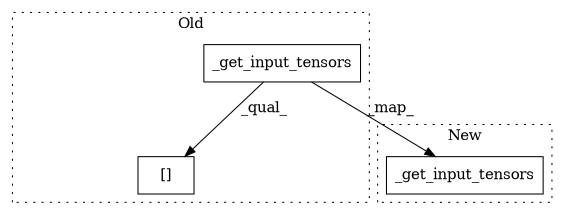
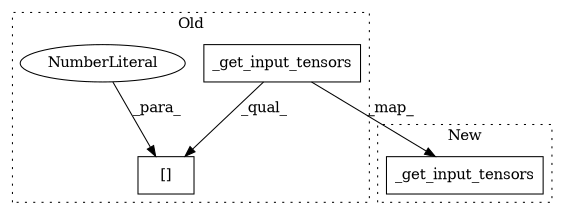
none -> (103, 63)
